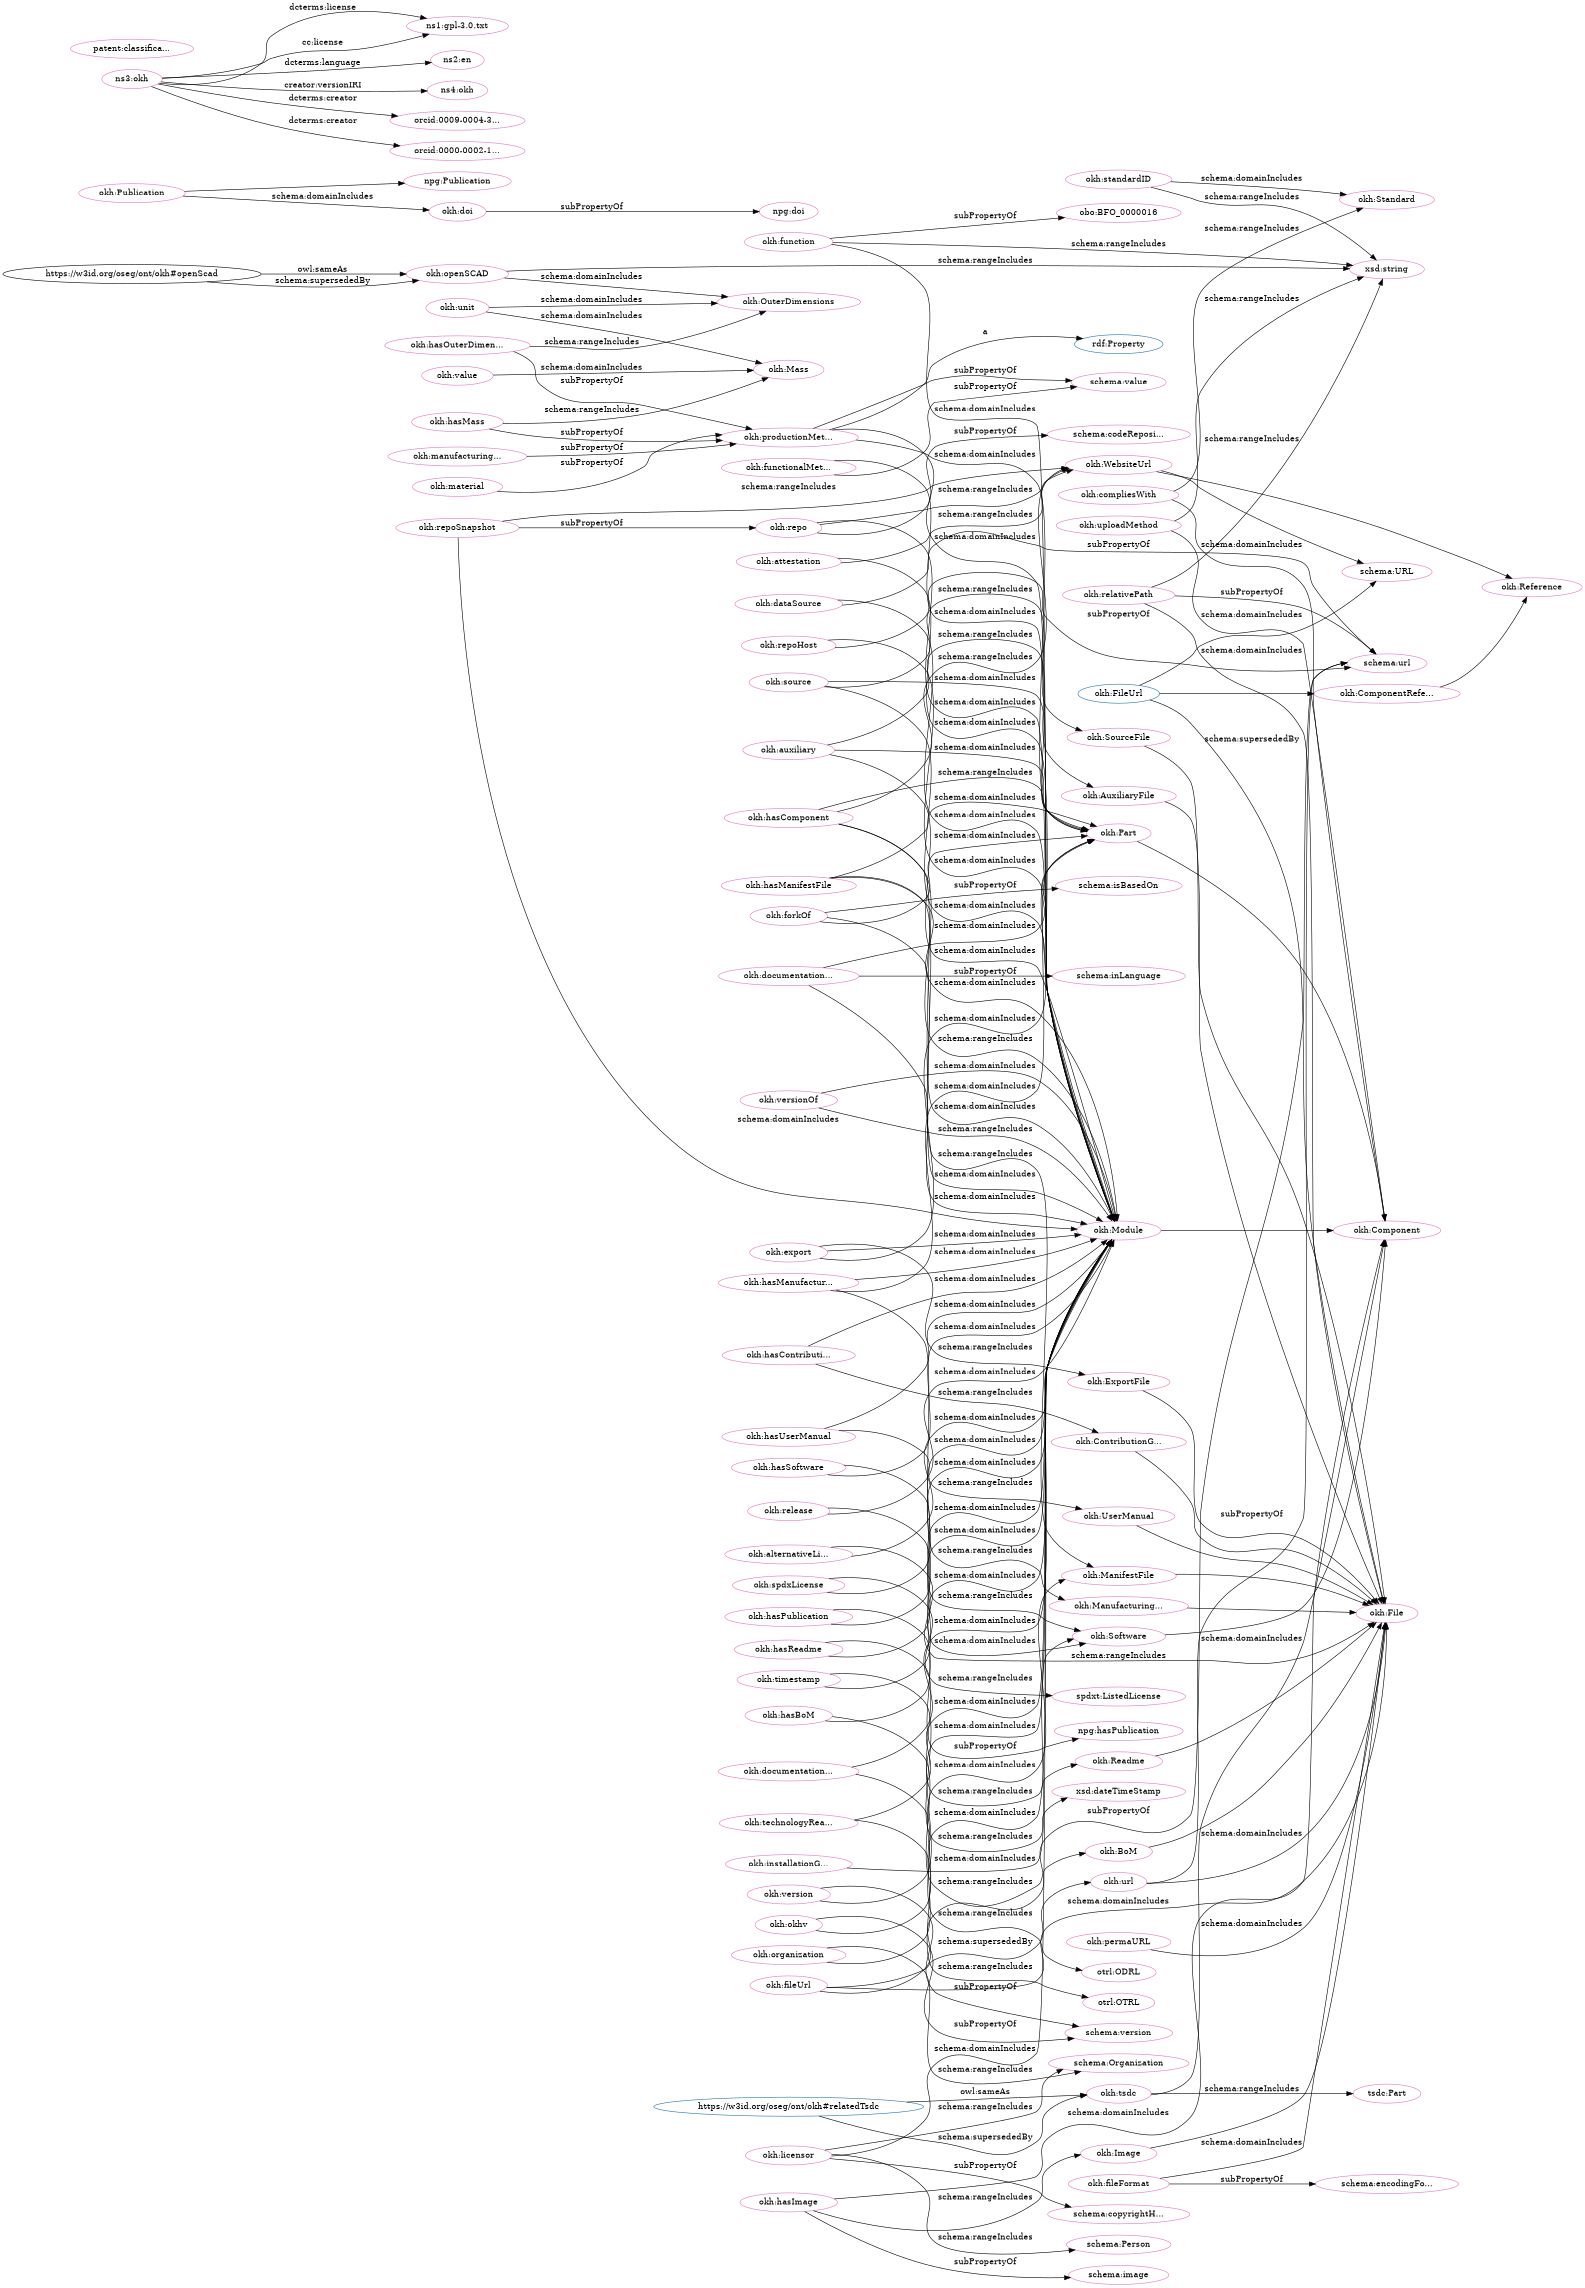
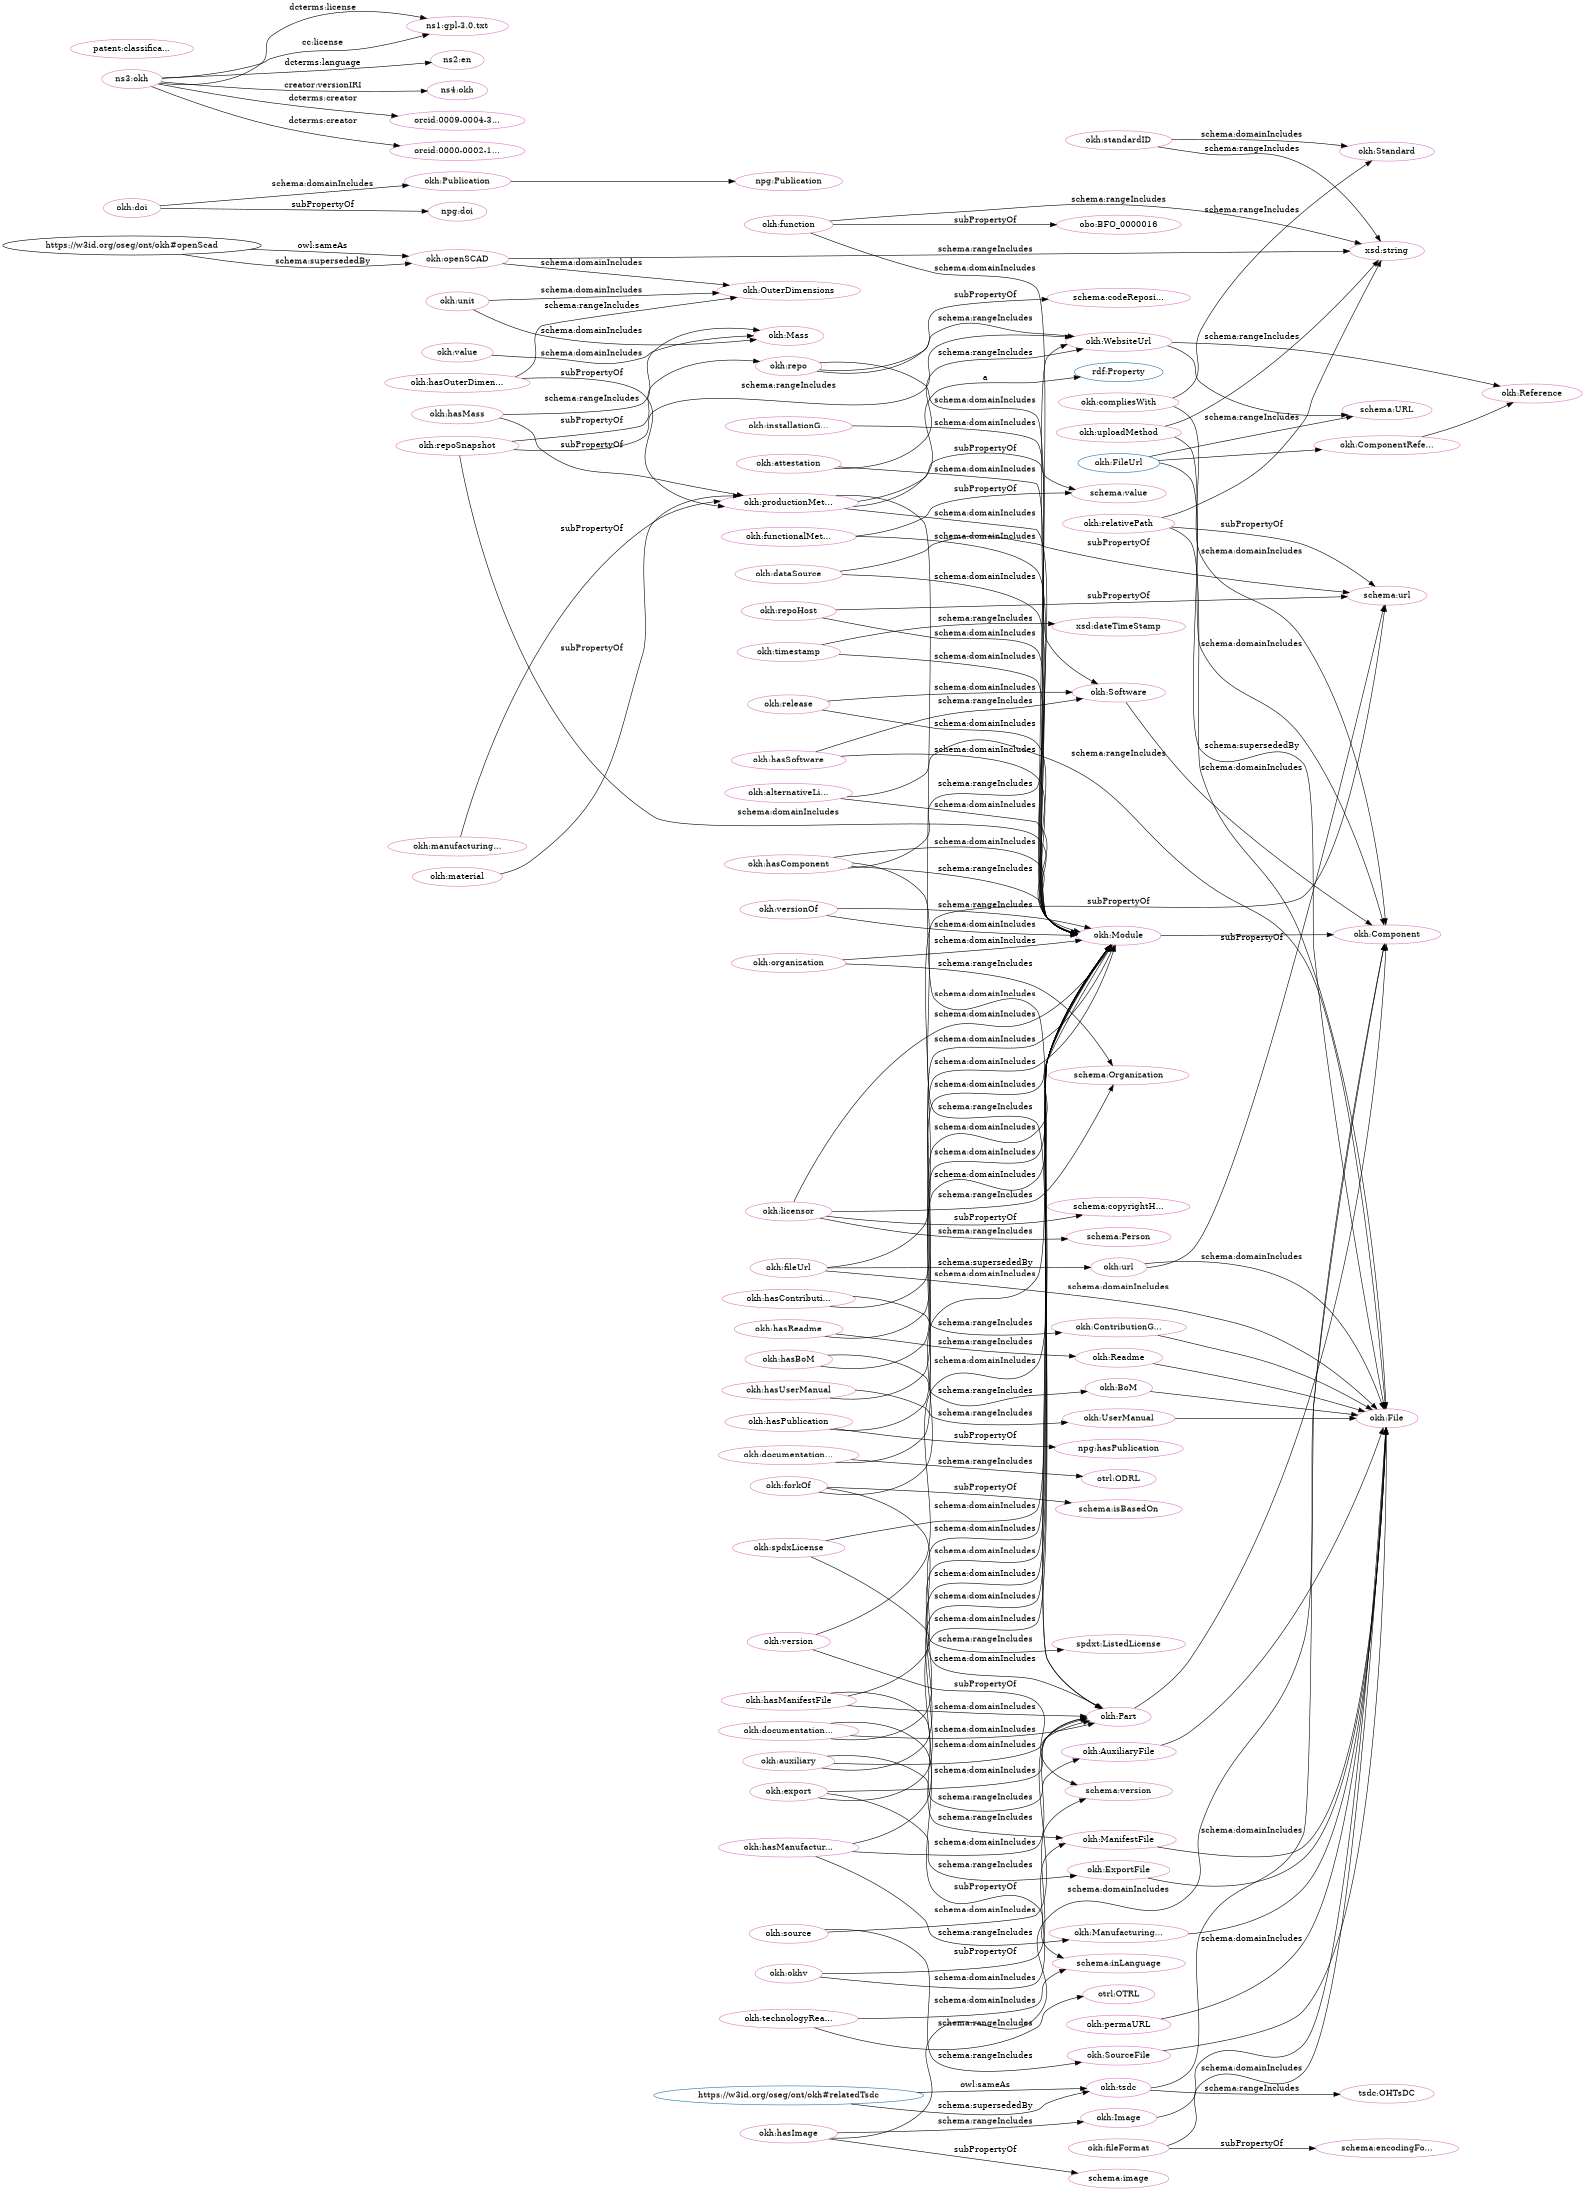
(303, 203) -> (281, 196)
(992, 914) -> none
(1035, 1707) -> (970, 2015)
(1387, 2094) -> (1387, 2094)
